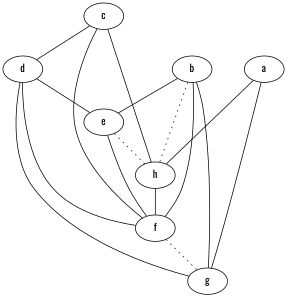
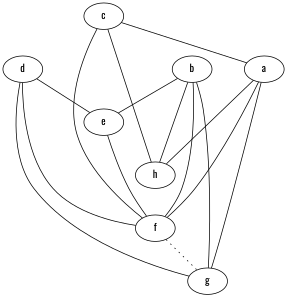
(63, 43) -> (184, 43)
(174, 122) -> (174, 122)
(130, 149) -> none
(155, 202) -> (219, 154)
